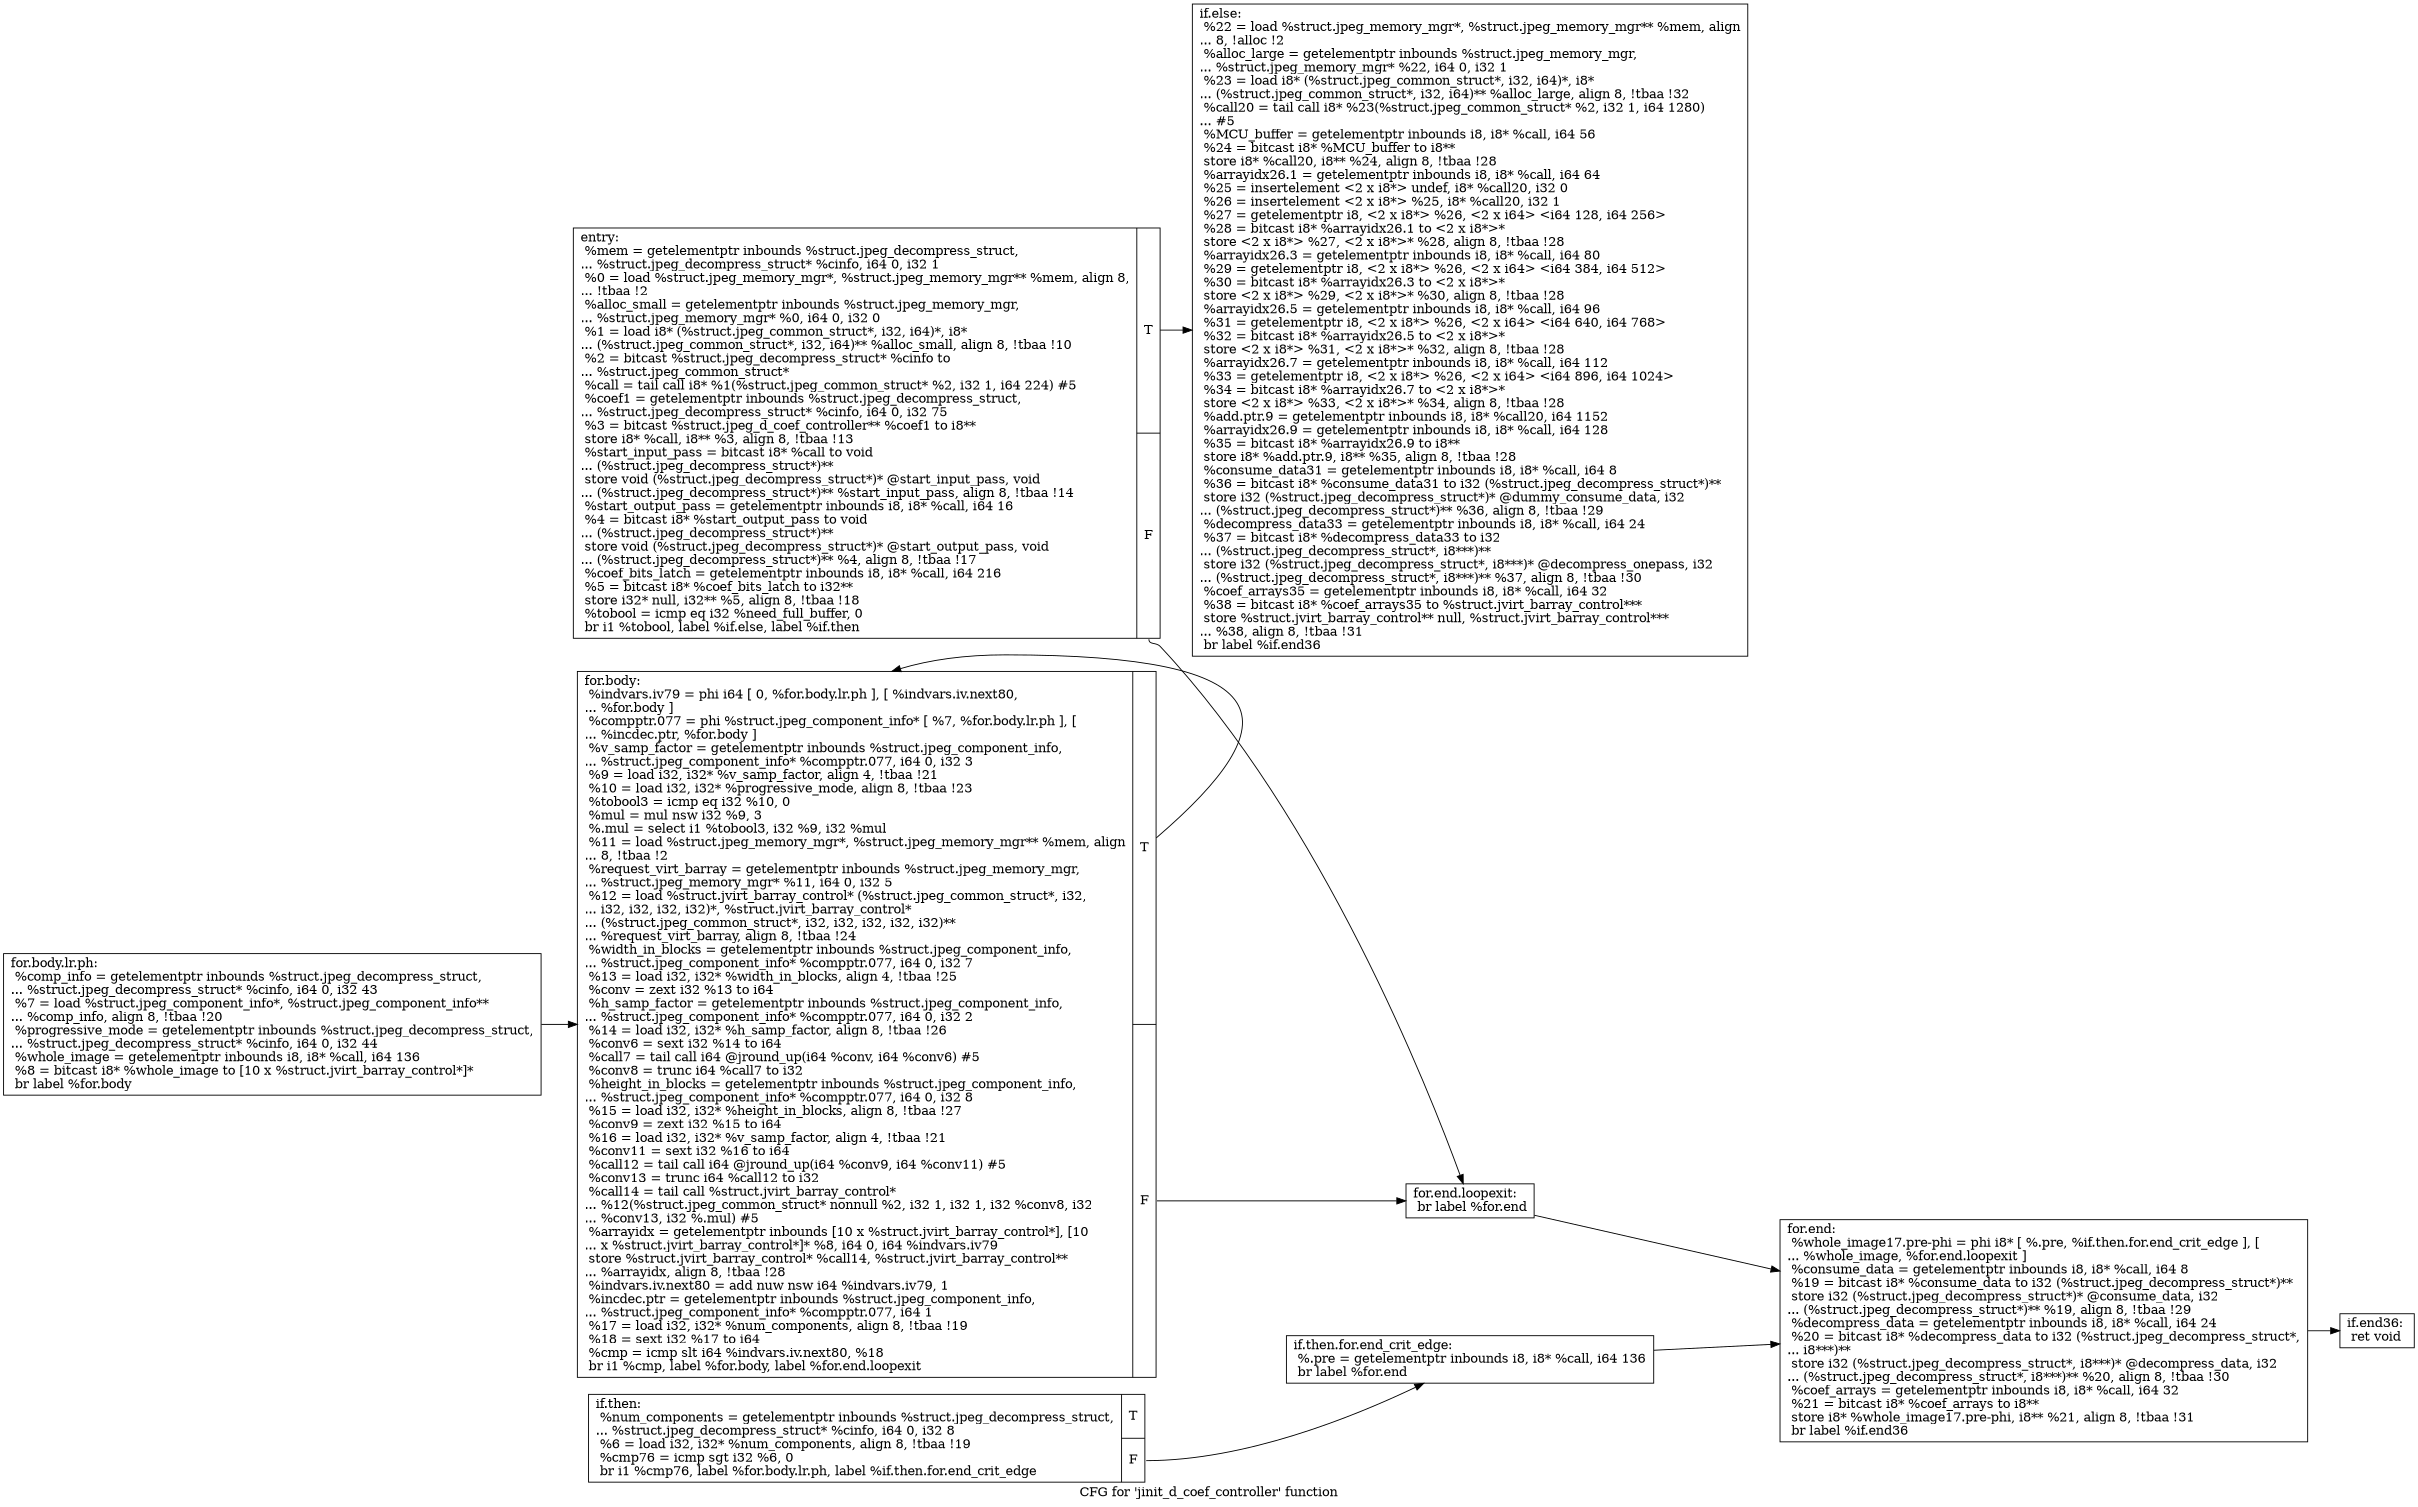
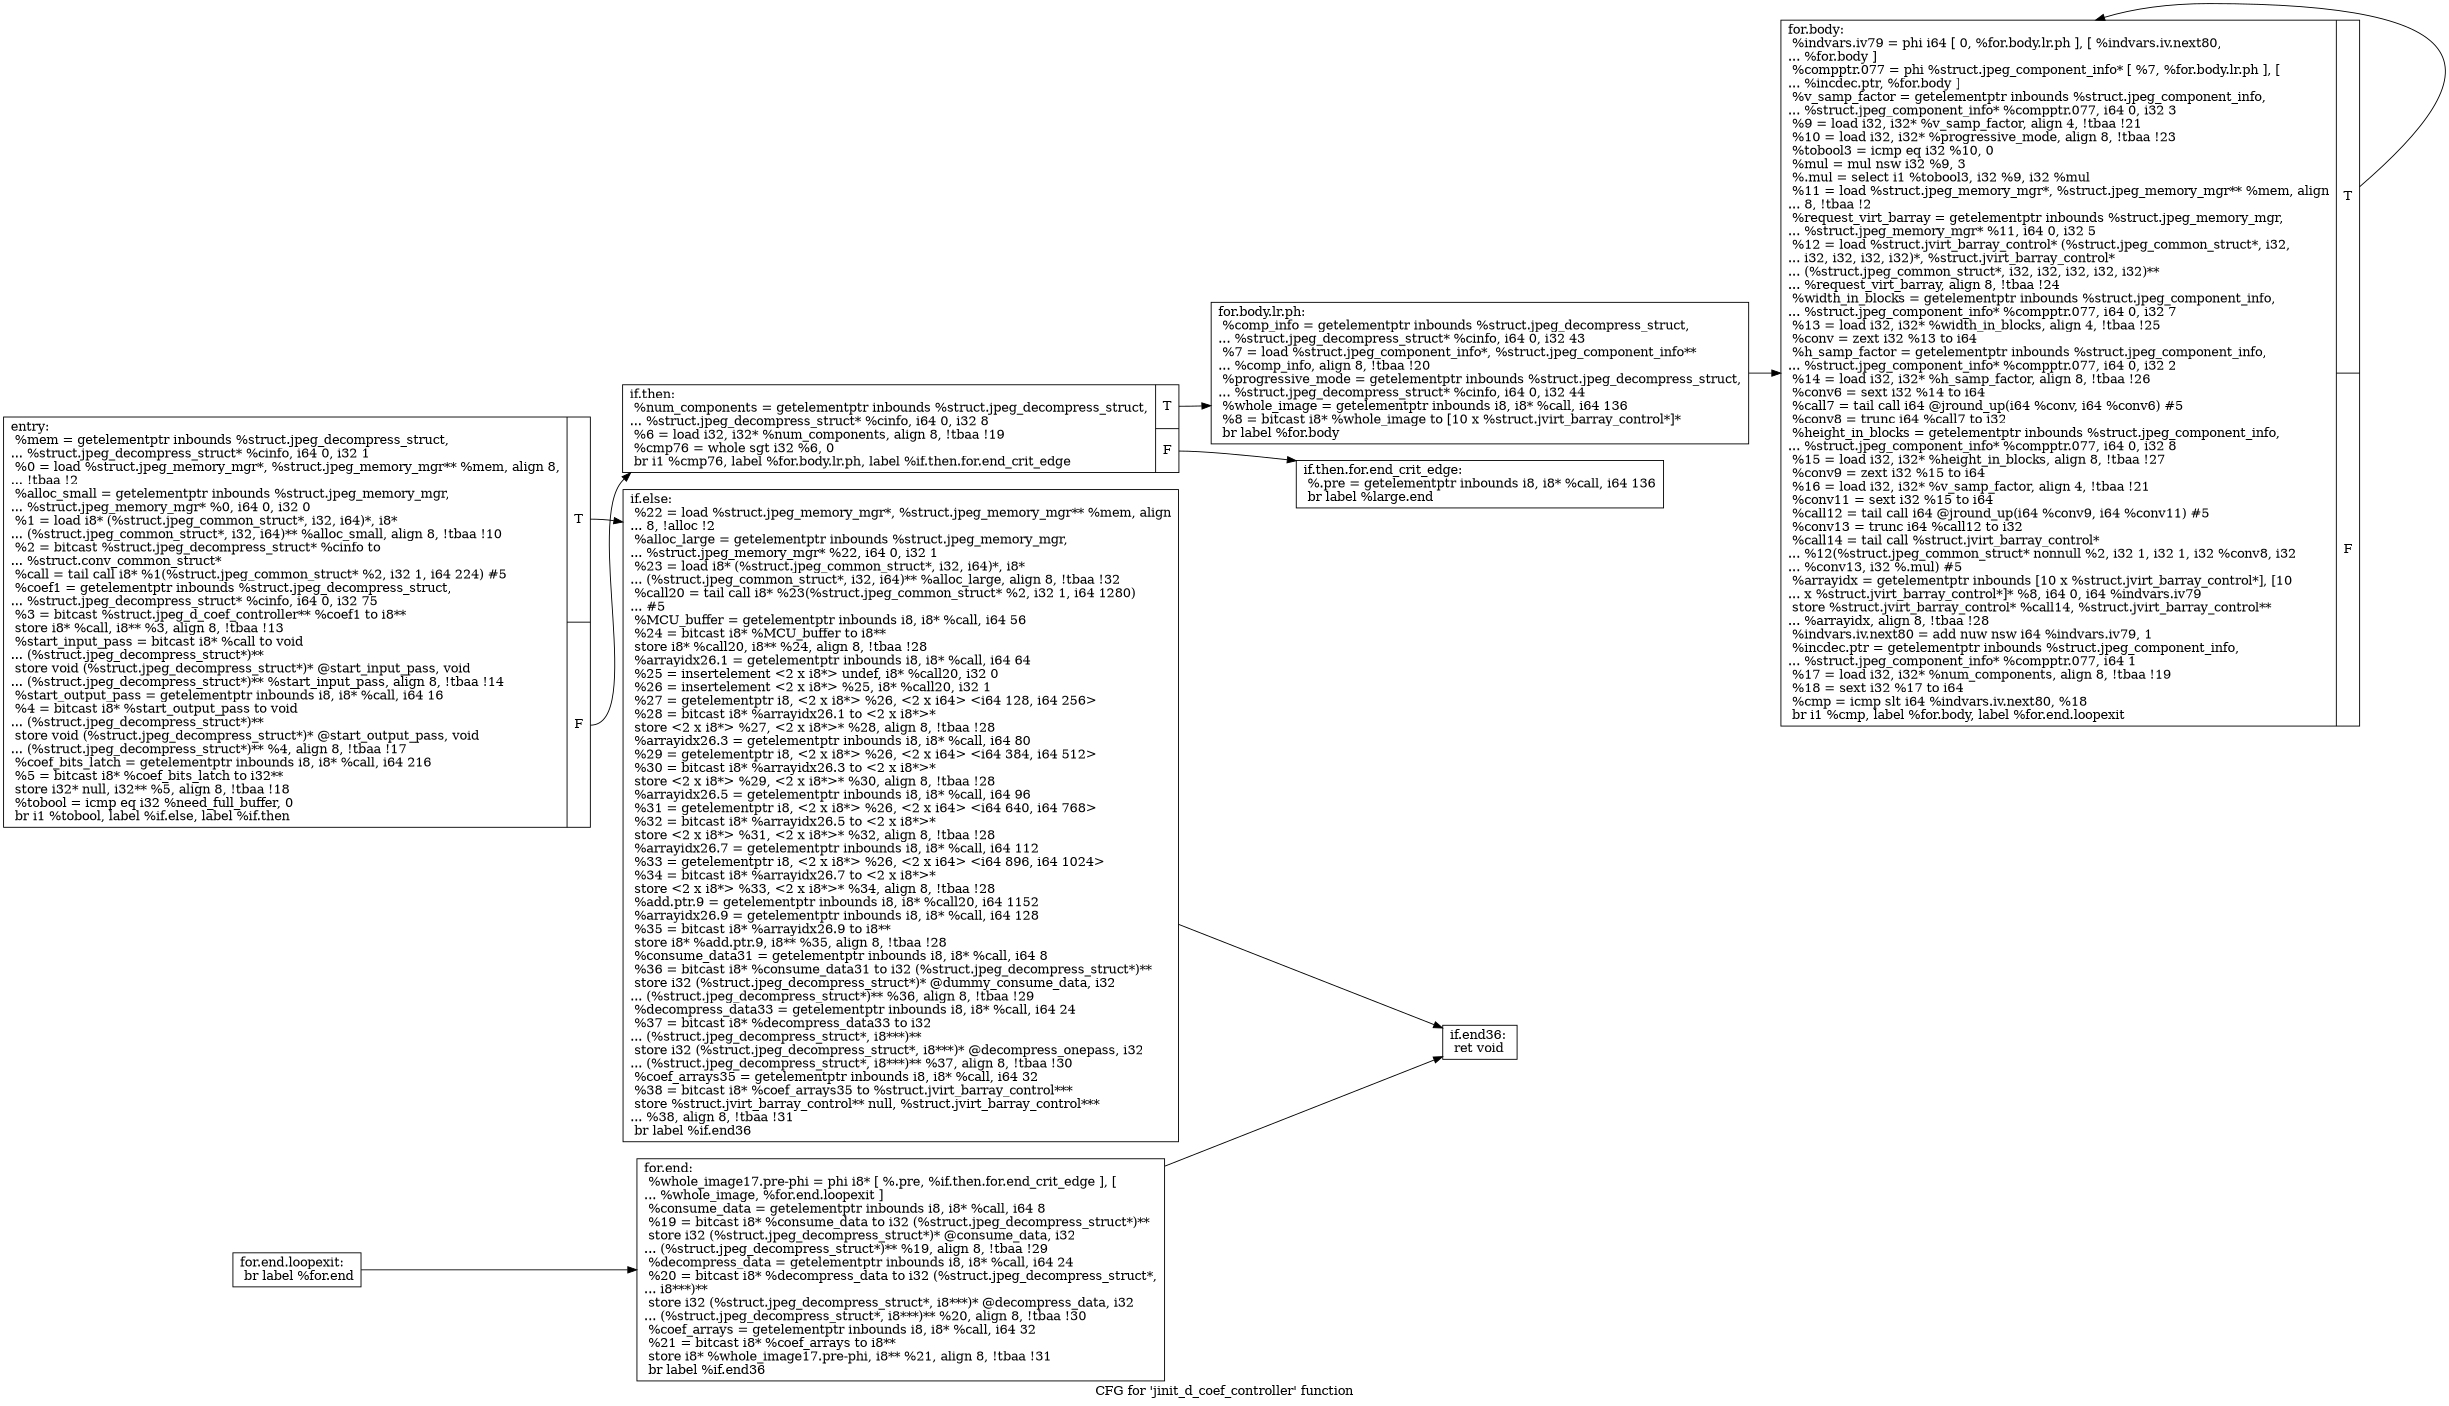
(685, 372) -> (116, 561)
none -> (1190, 406)
(1331, 891) -> (612, 606)
none -> (1306, 974)
(687, 1152) -> (1891, 500)
(1277, 1201) -> none
(1712, 1347) -> none
(1350, 1372) -> (1368, 497)
(695, 1458) -> (732, 448)
